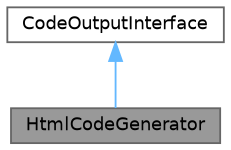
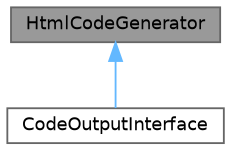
(116, 85) -> (116, 85)
